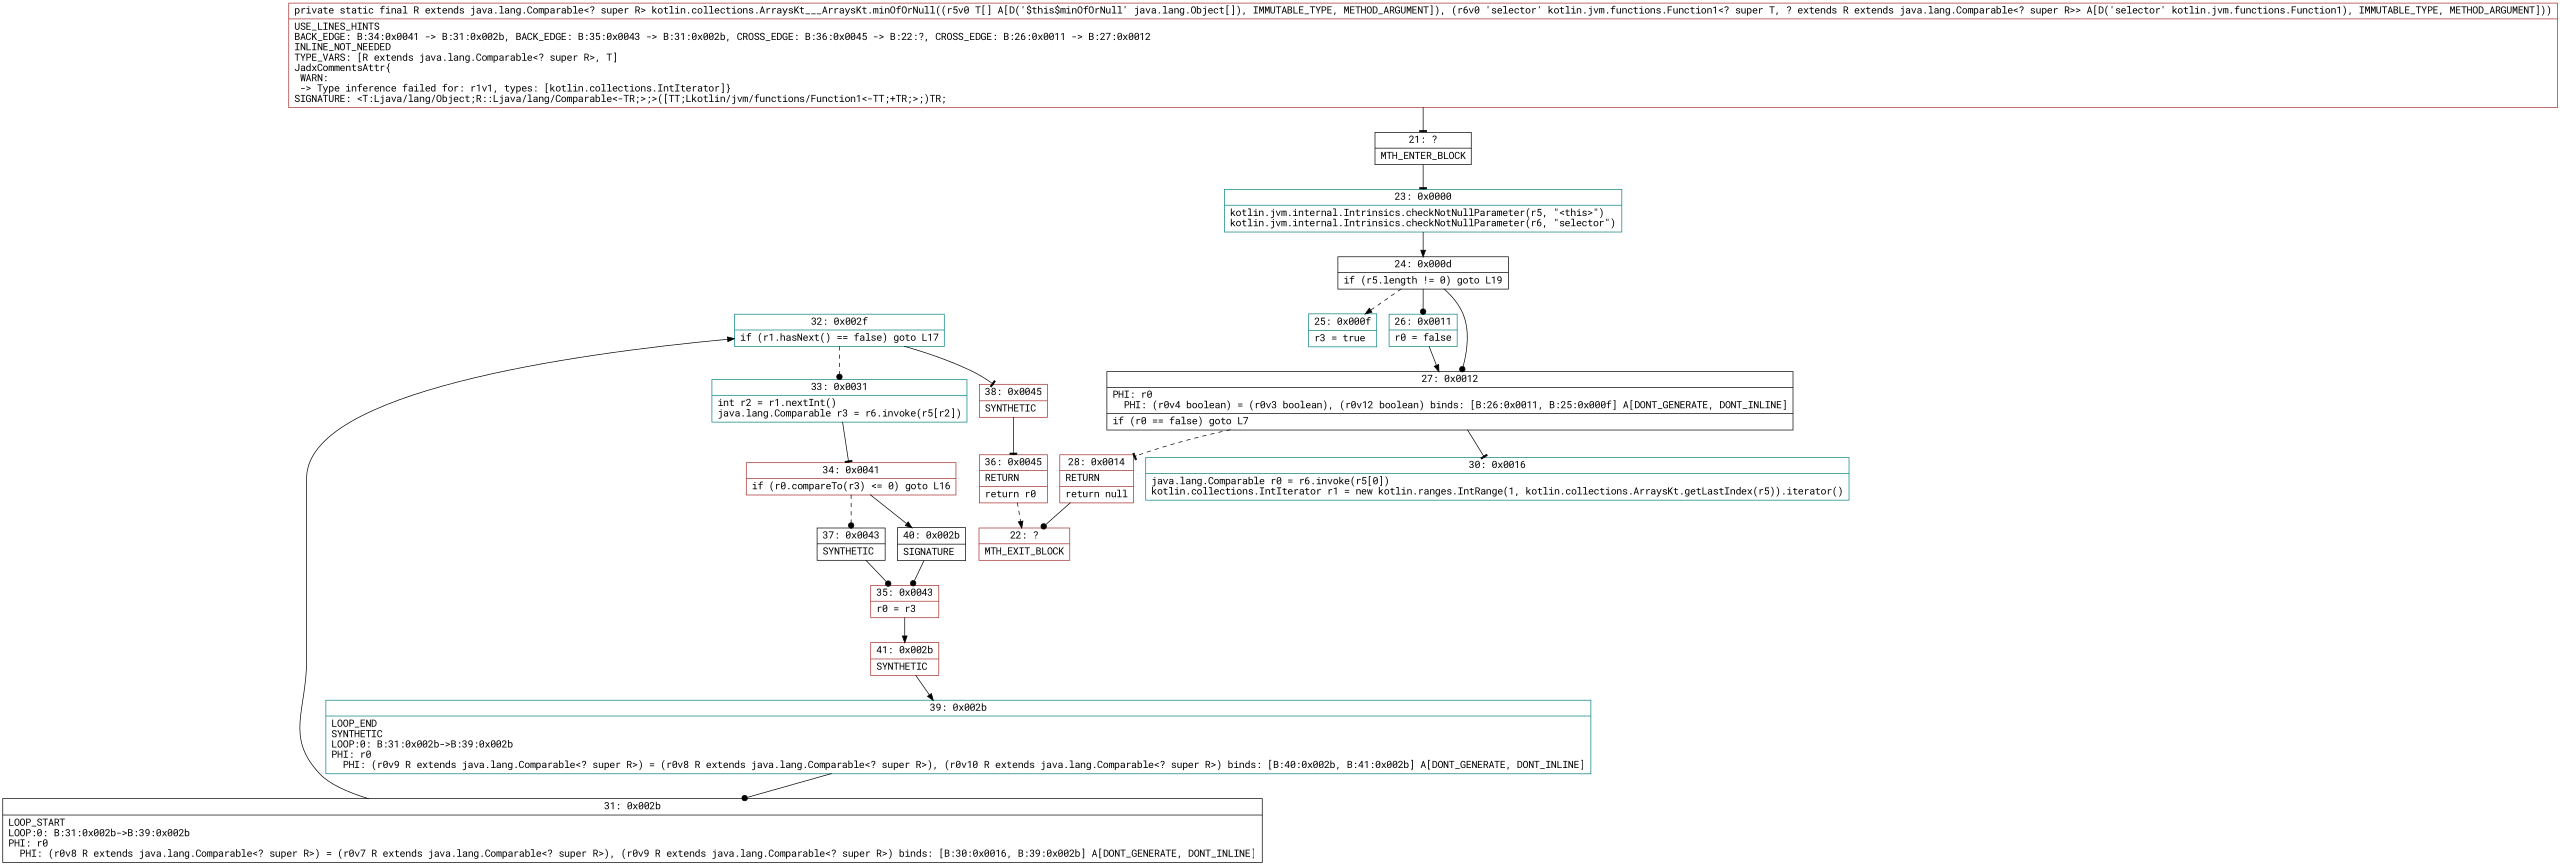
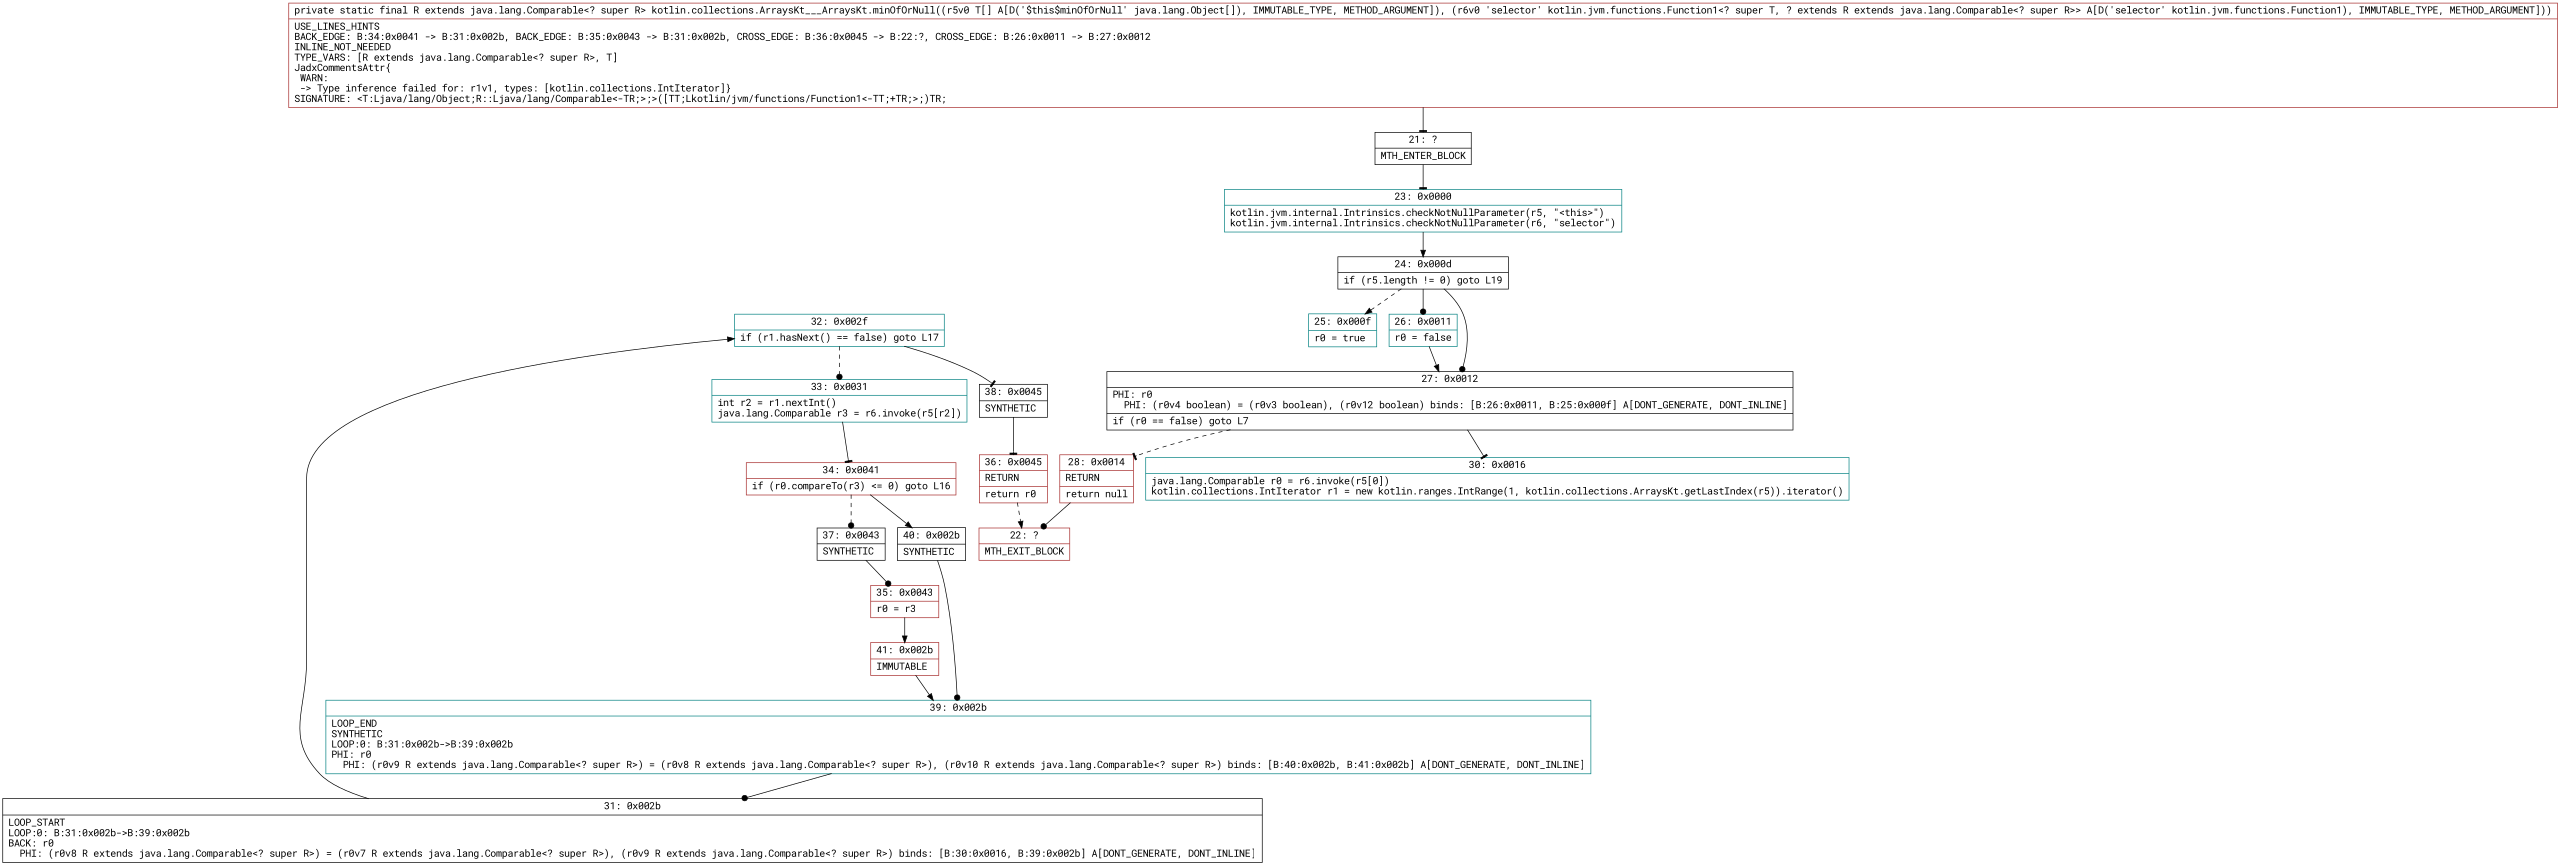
(1340, 338) -> (1340, 338)
(1013, 401) -> (1013, 401)
(929, 552) -> (929, 552)
(919, 571) -> (951, 627)
(902, 667) -> (902, 667)
(31, 844) -> (34, 844)
